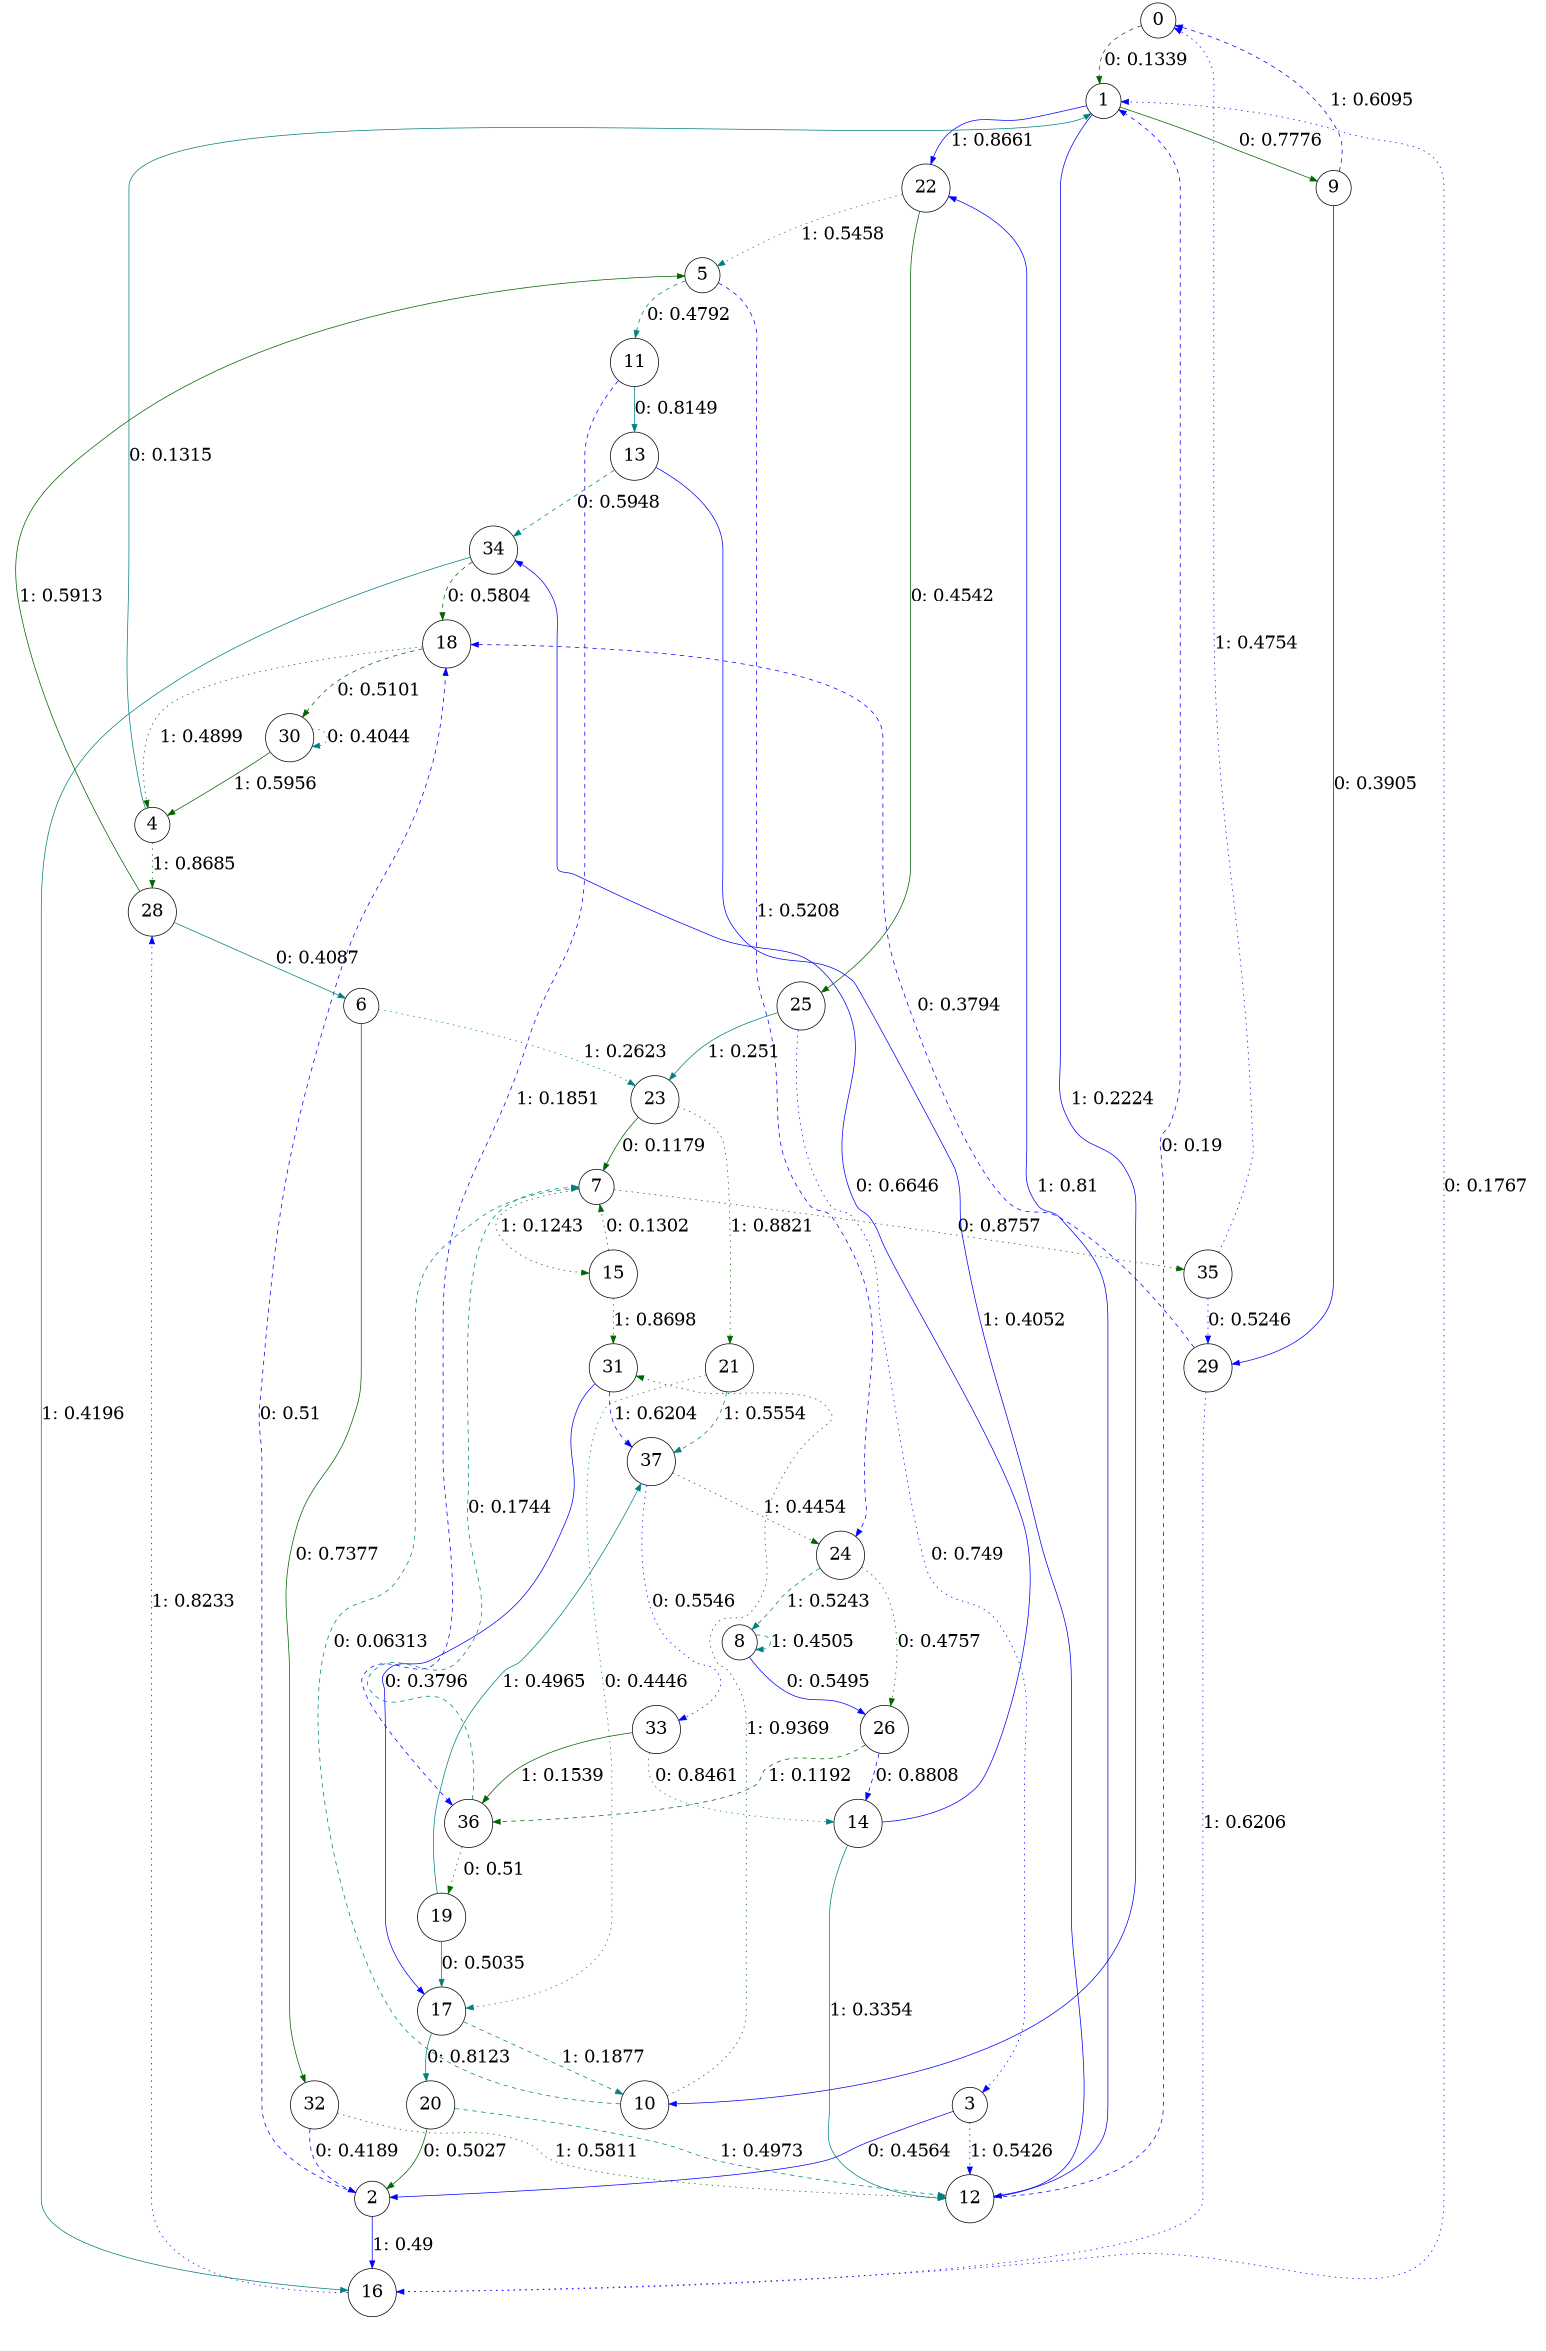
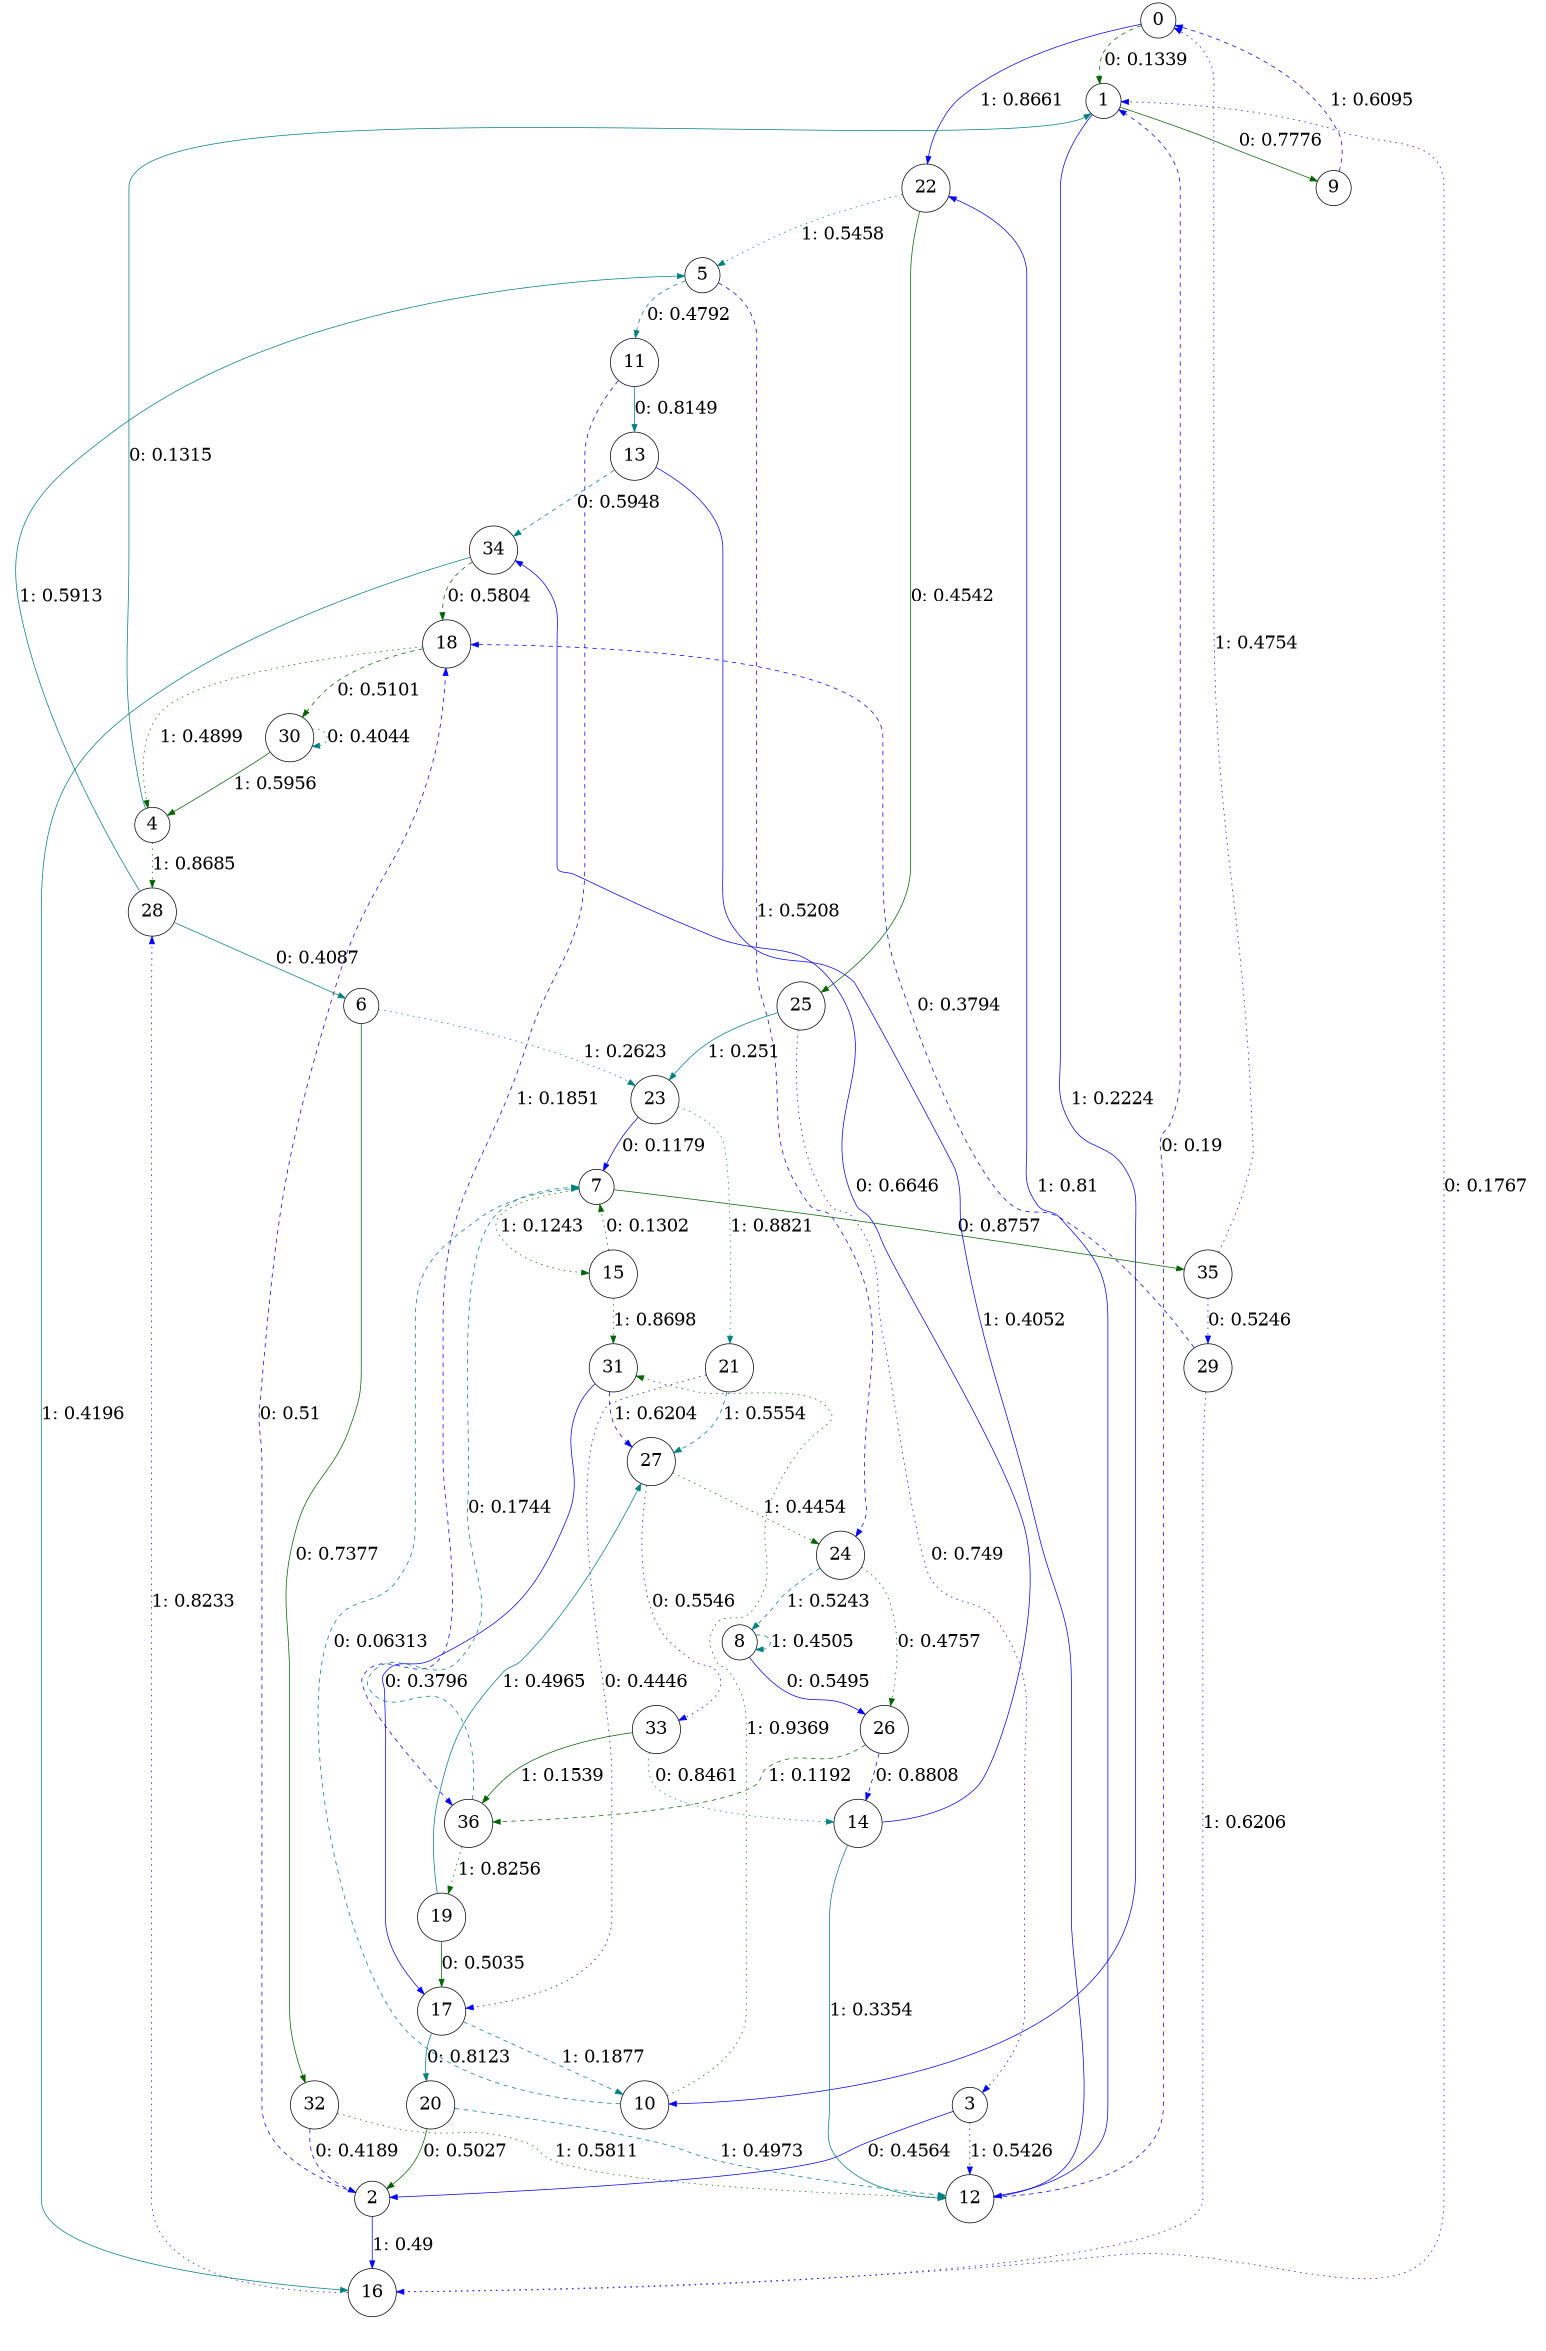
(1003, 120) -> (1015, 64)
(143, 413) -> (143, 413)
(1334, 811) -> none
(621, 1139) -> (621, 1139)
(729, 1209) -> (729, 1209)
(896, 1226) -> (896, 1226)
(651, 1462) -> (651, 1462)
(605, 1697) -> (605, 1697)
(507, 1870) -> (507, 1870)
(442, 1960) -> (442, 1960)
